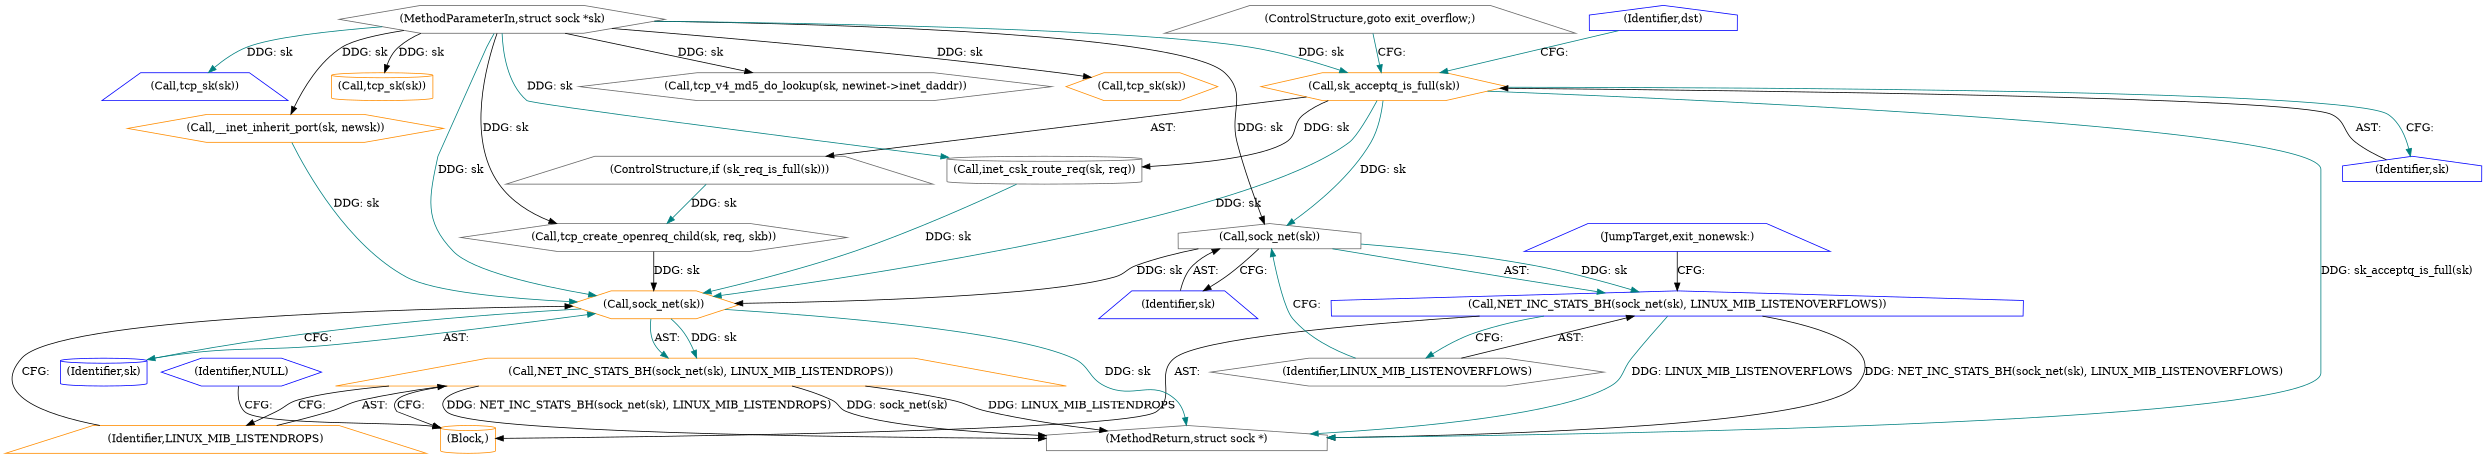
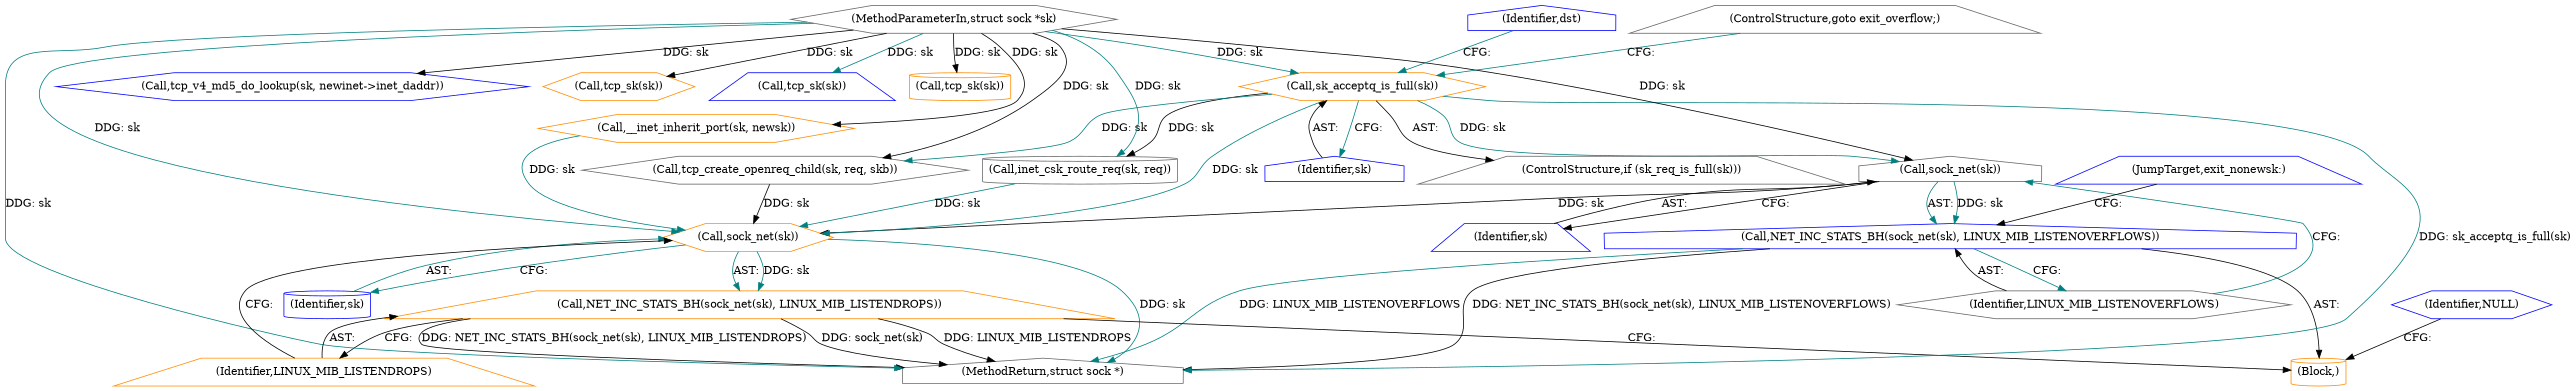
(815, 87) -> (292, 87)
(689, 201) -> (1090, 123)
none -> (5, 206)
